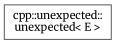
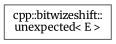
(58, 22) -> (58, 22)
